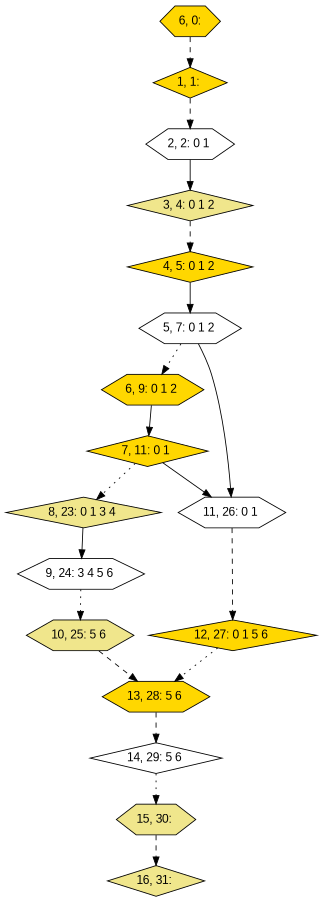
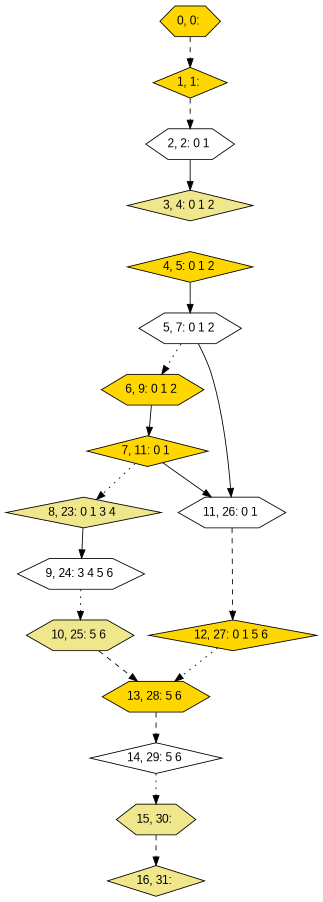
(190, 21) -> (190, 21)
(190, 232) -> none
